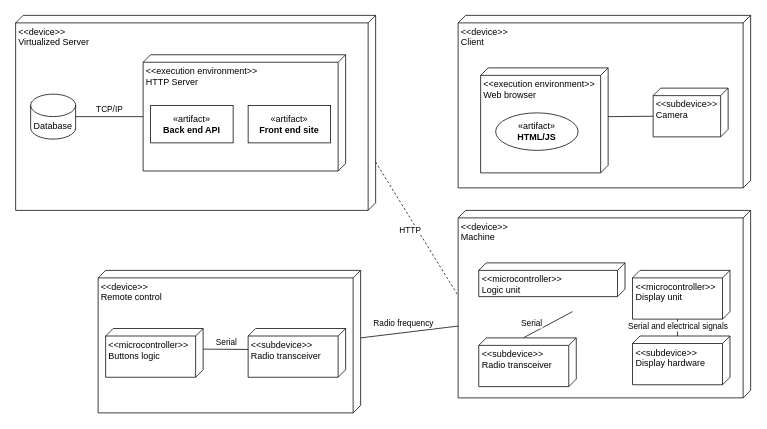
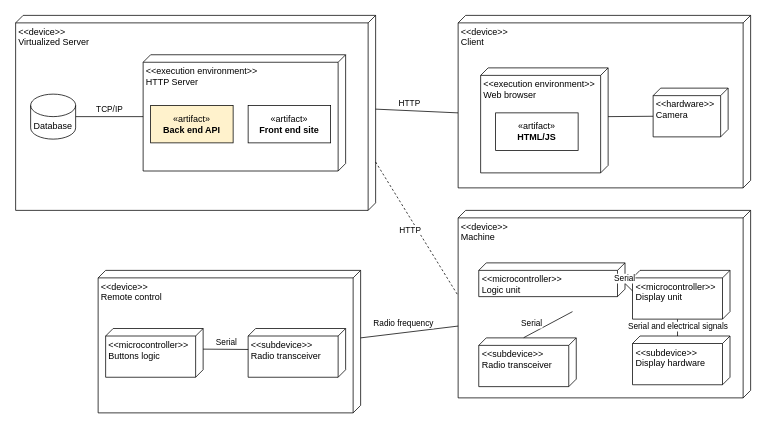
none -> (417, 111)
(687, 116) -> (686, 110)
(192, 124) -> (192, 124)
(537, 132) -> (537, 132)
none -> (629, 287)
